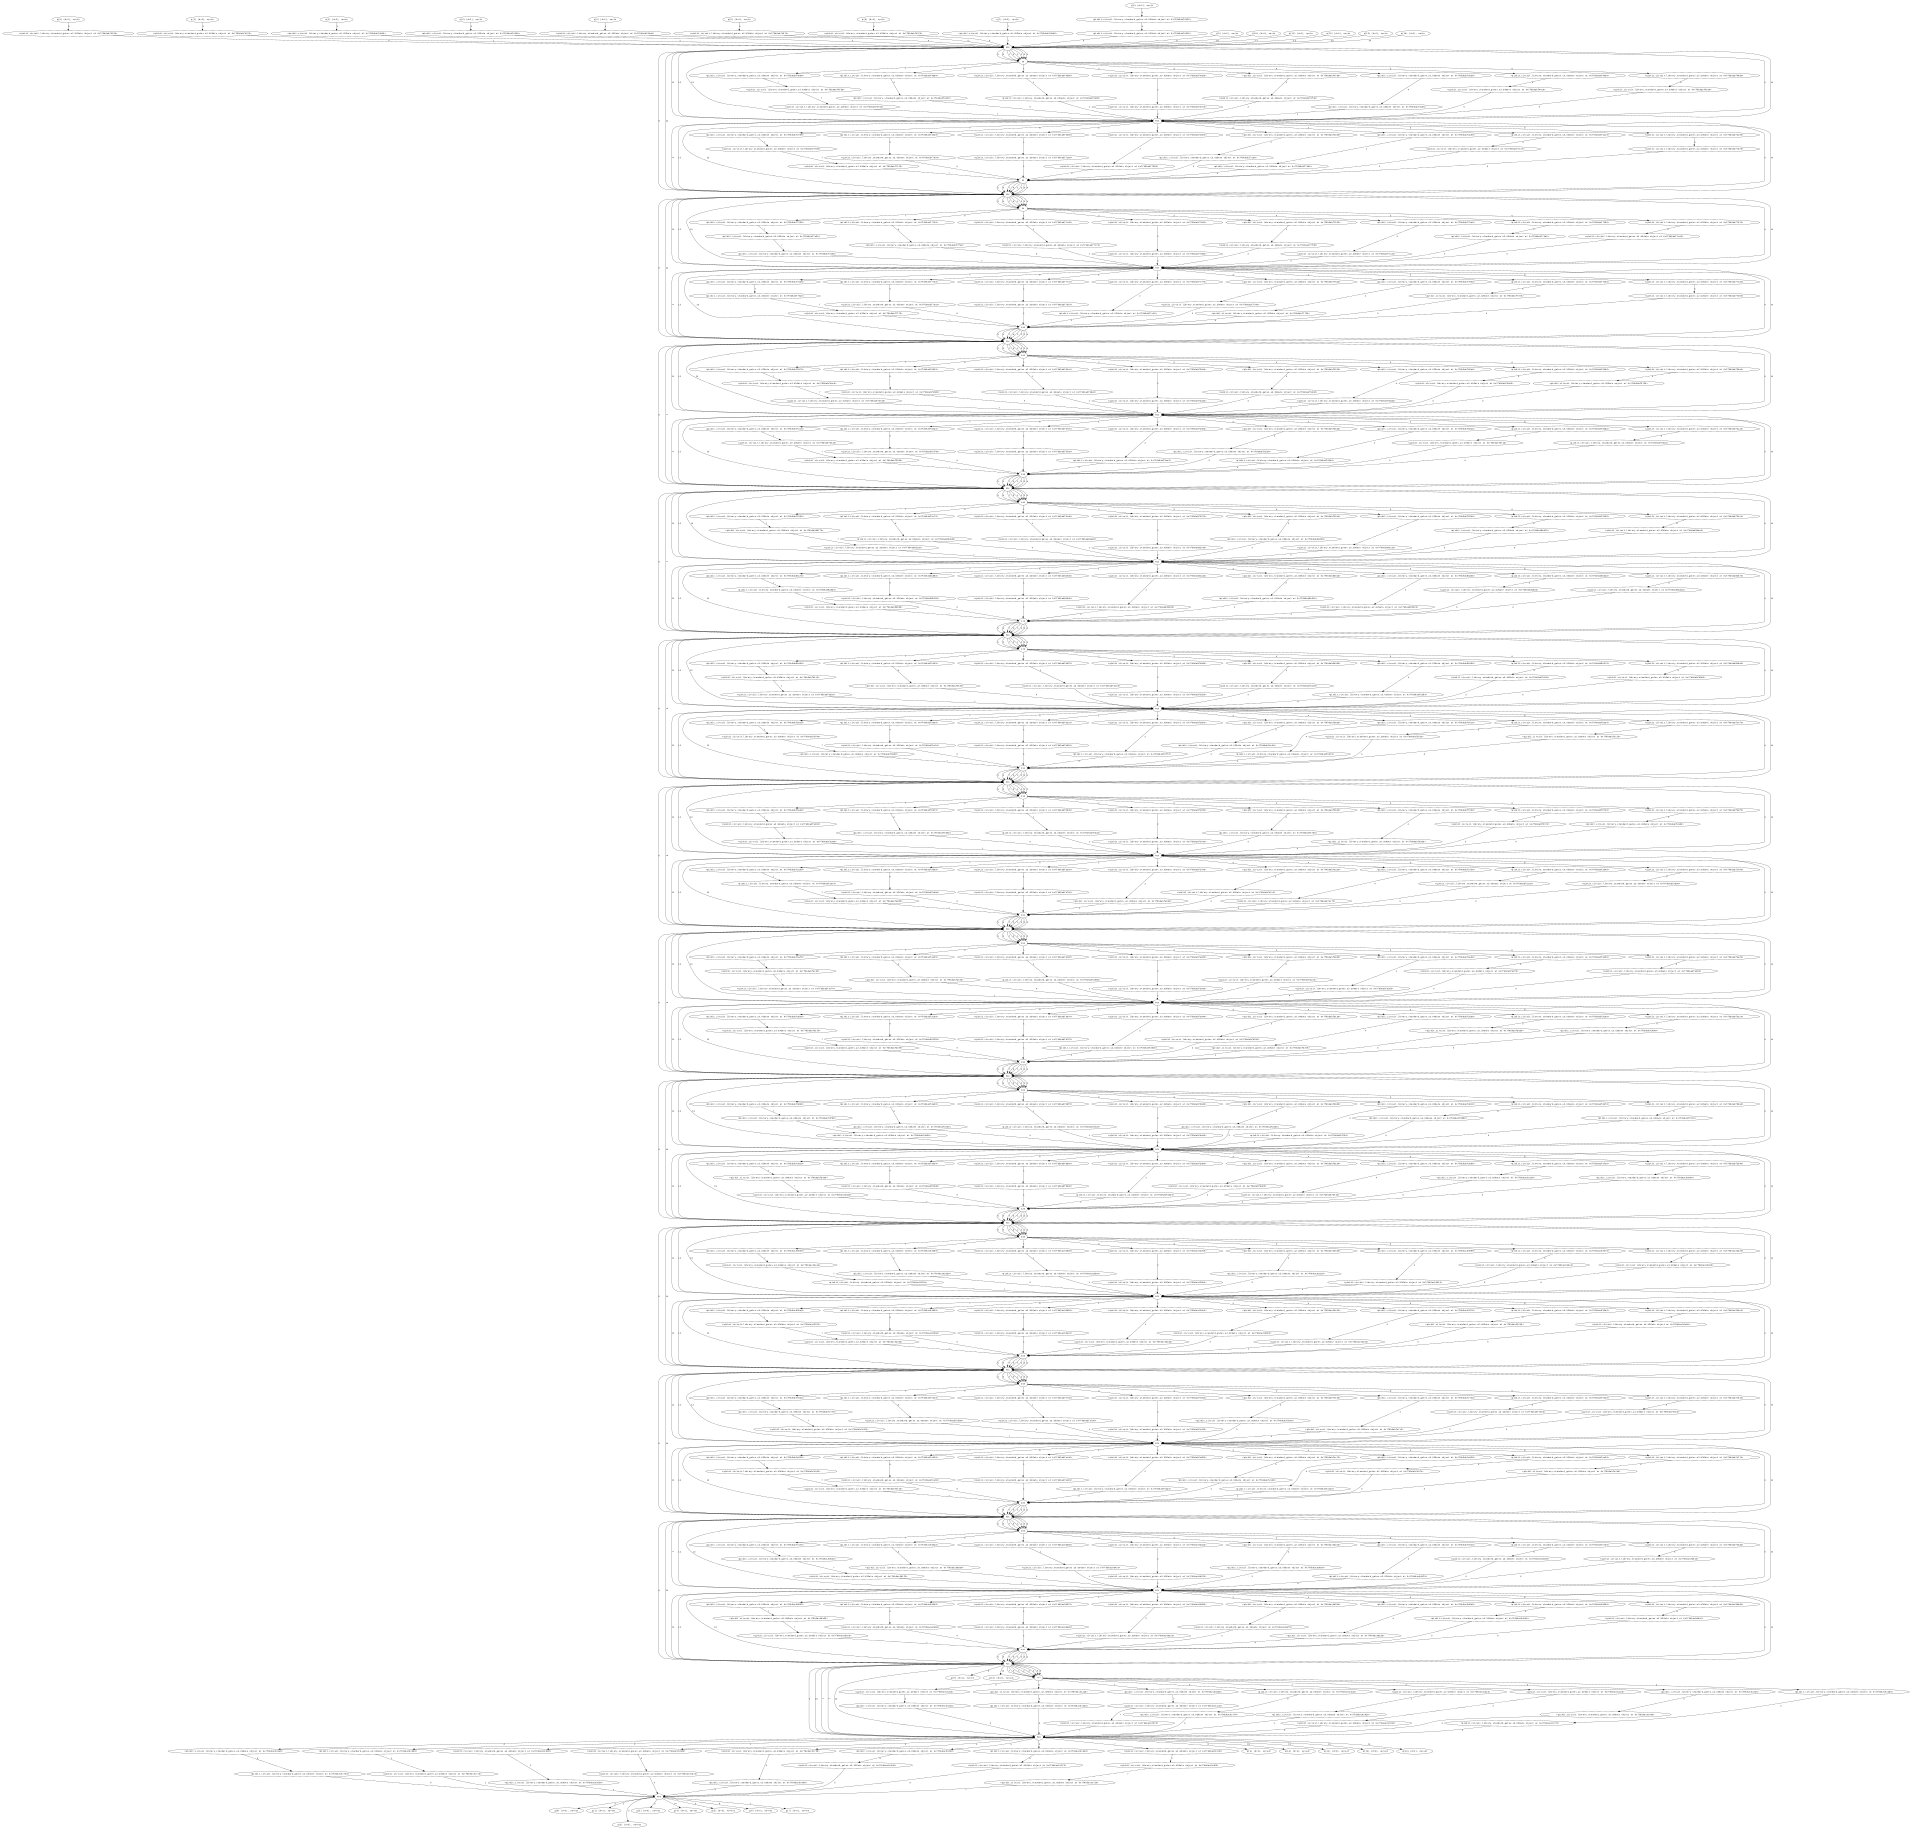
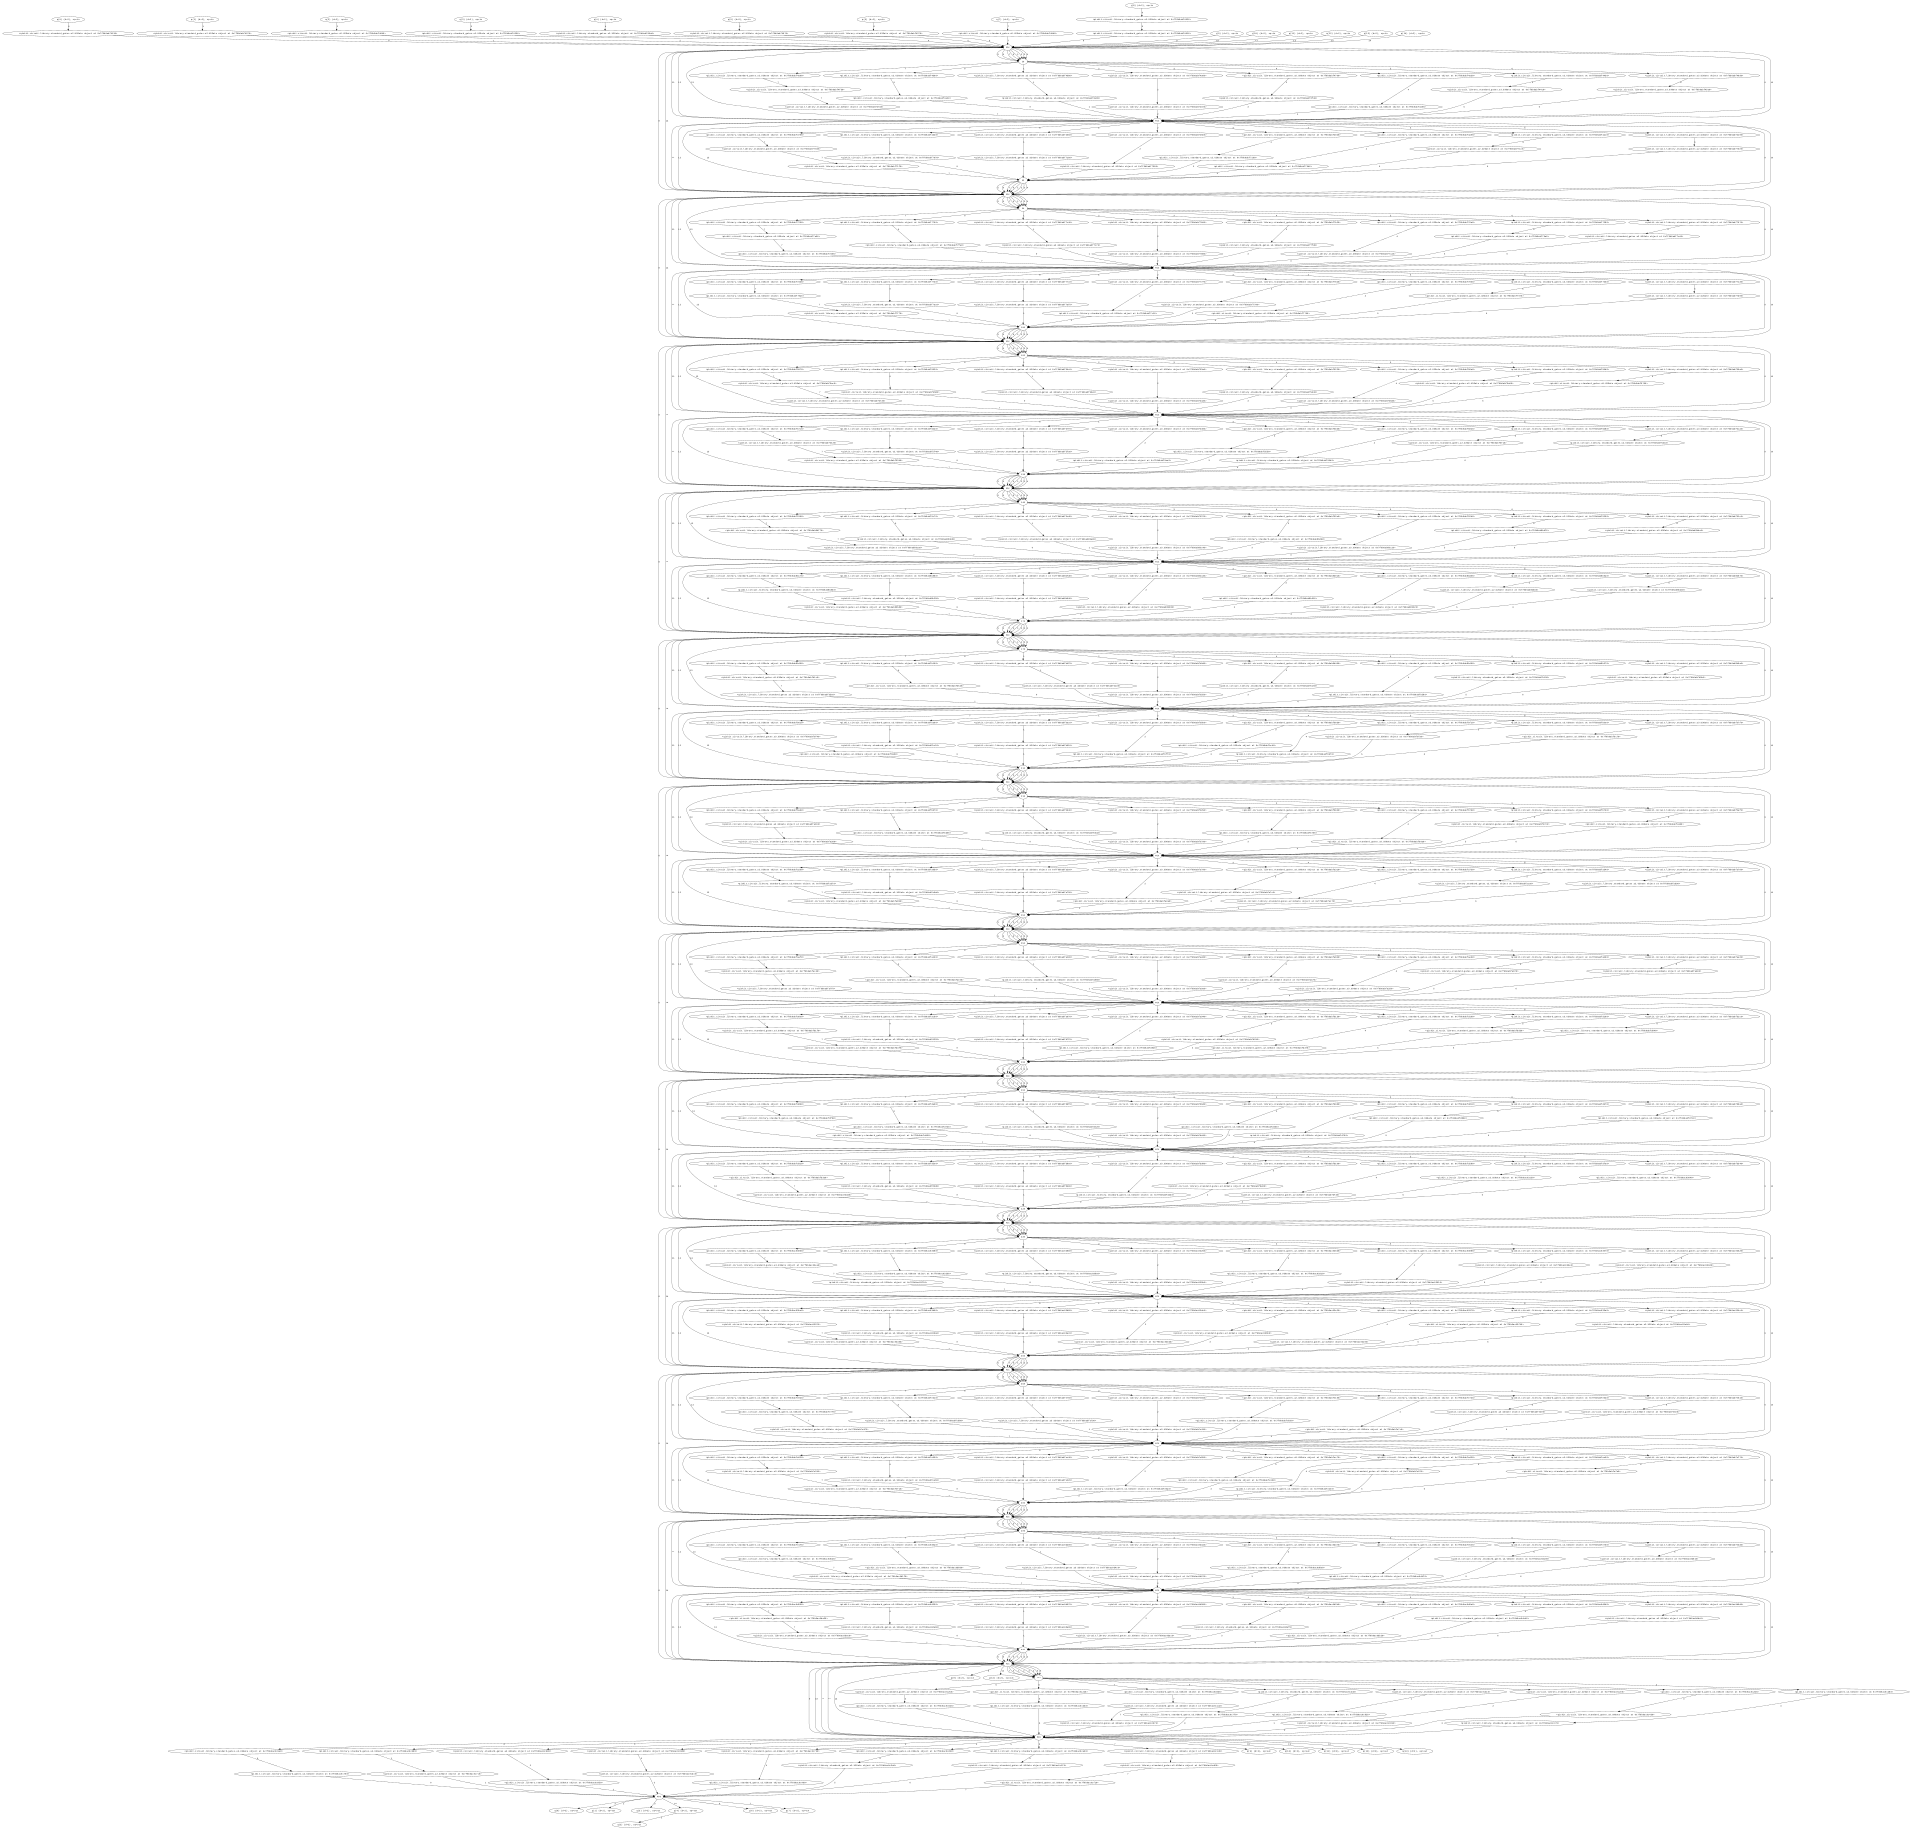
(634, 1802) -> (658, 1818)
(723, 1811) -> none
